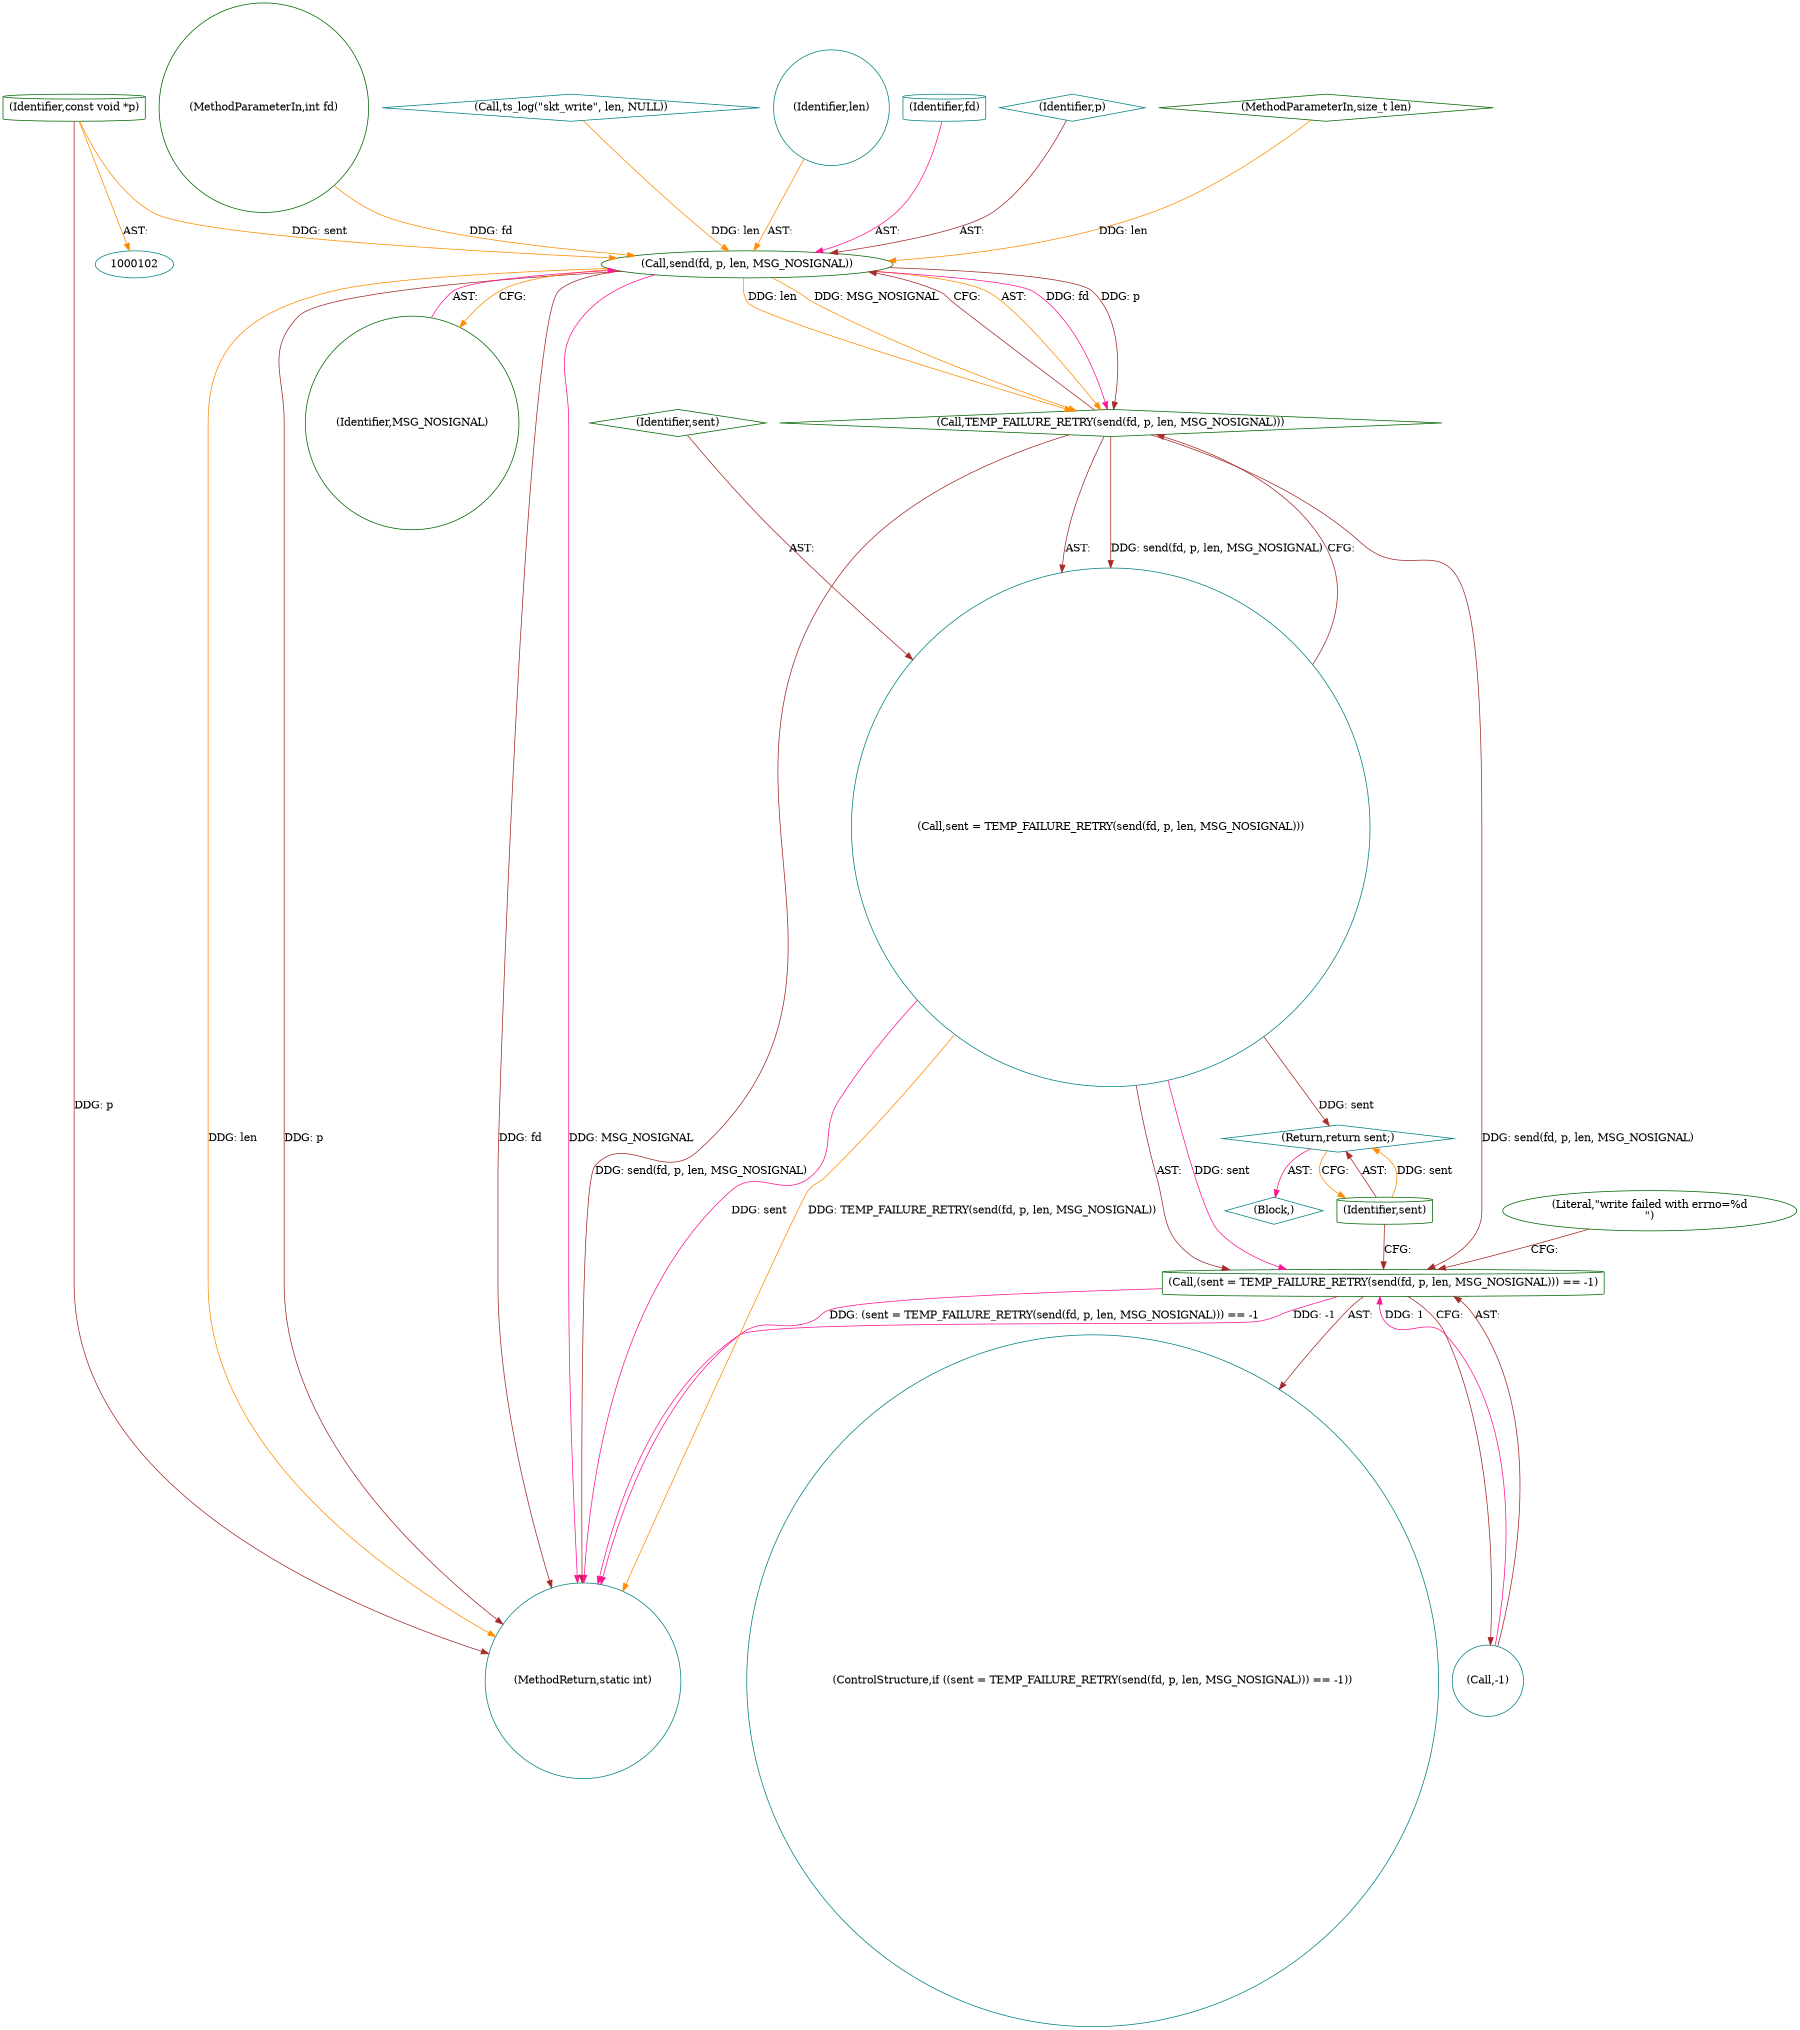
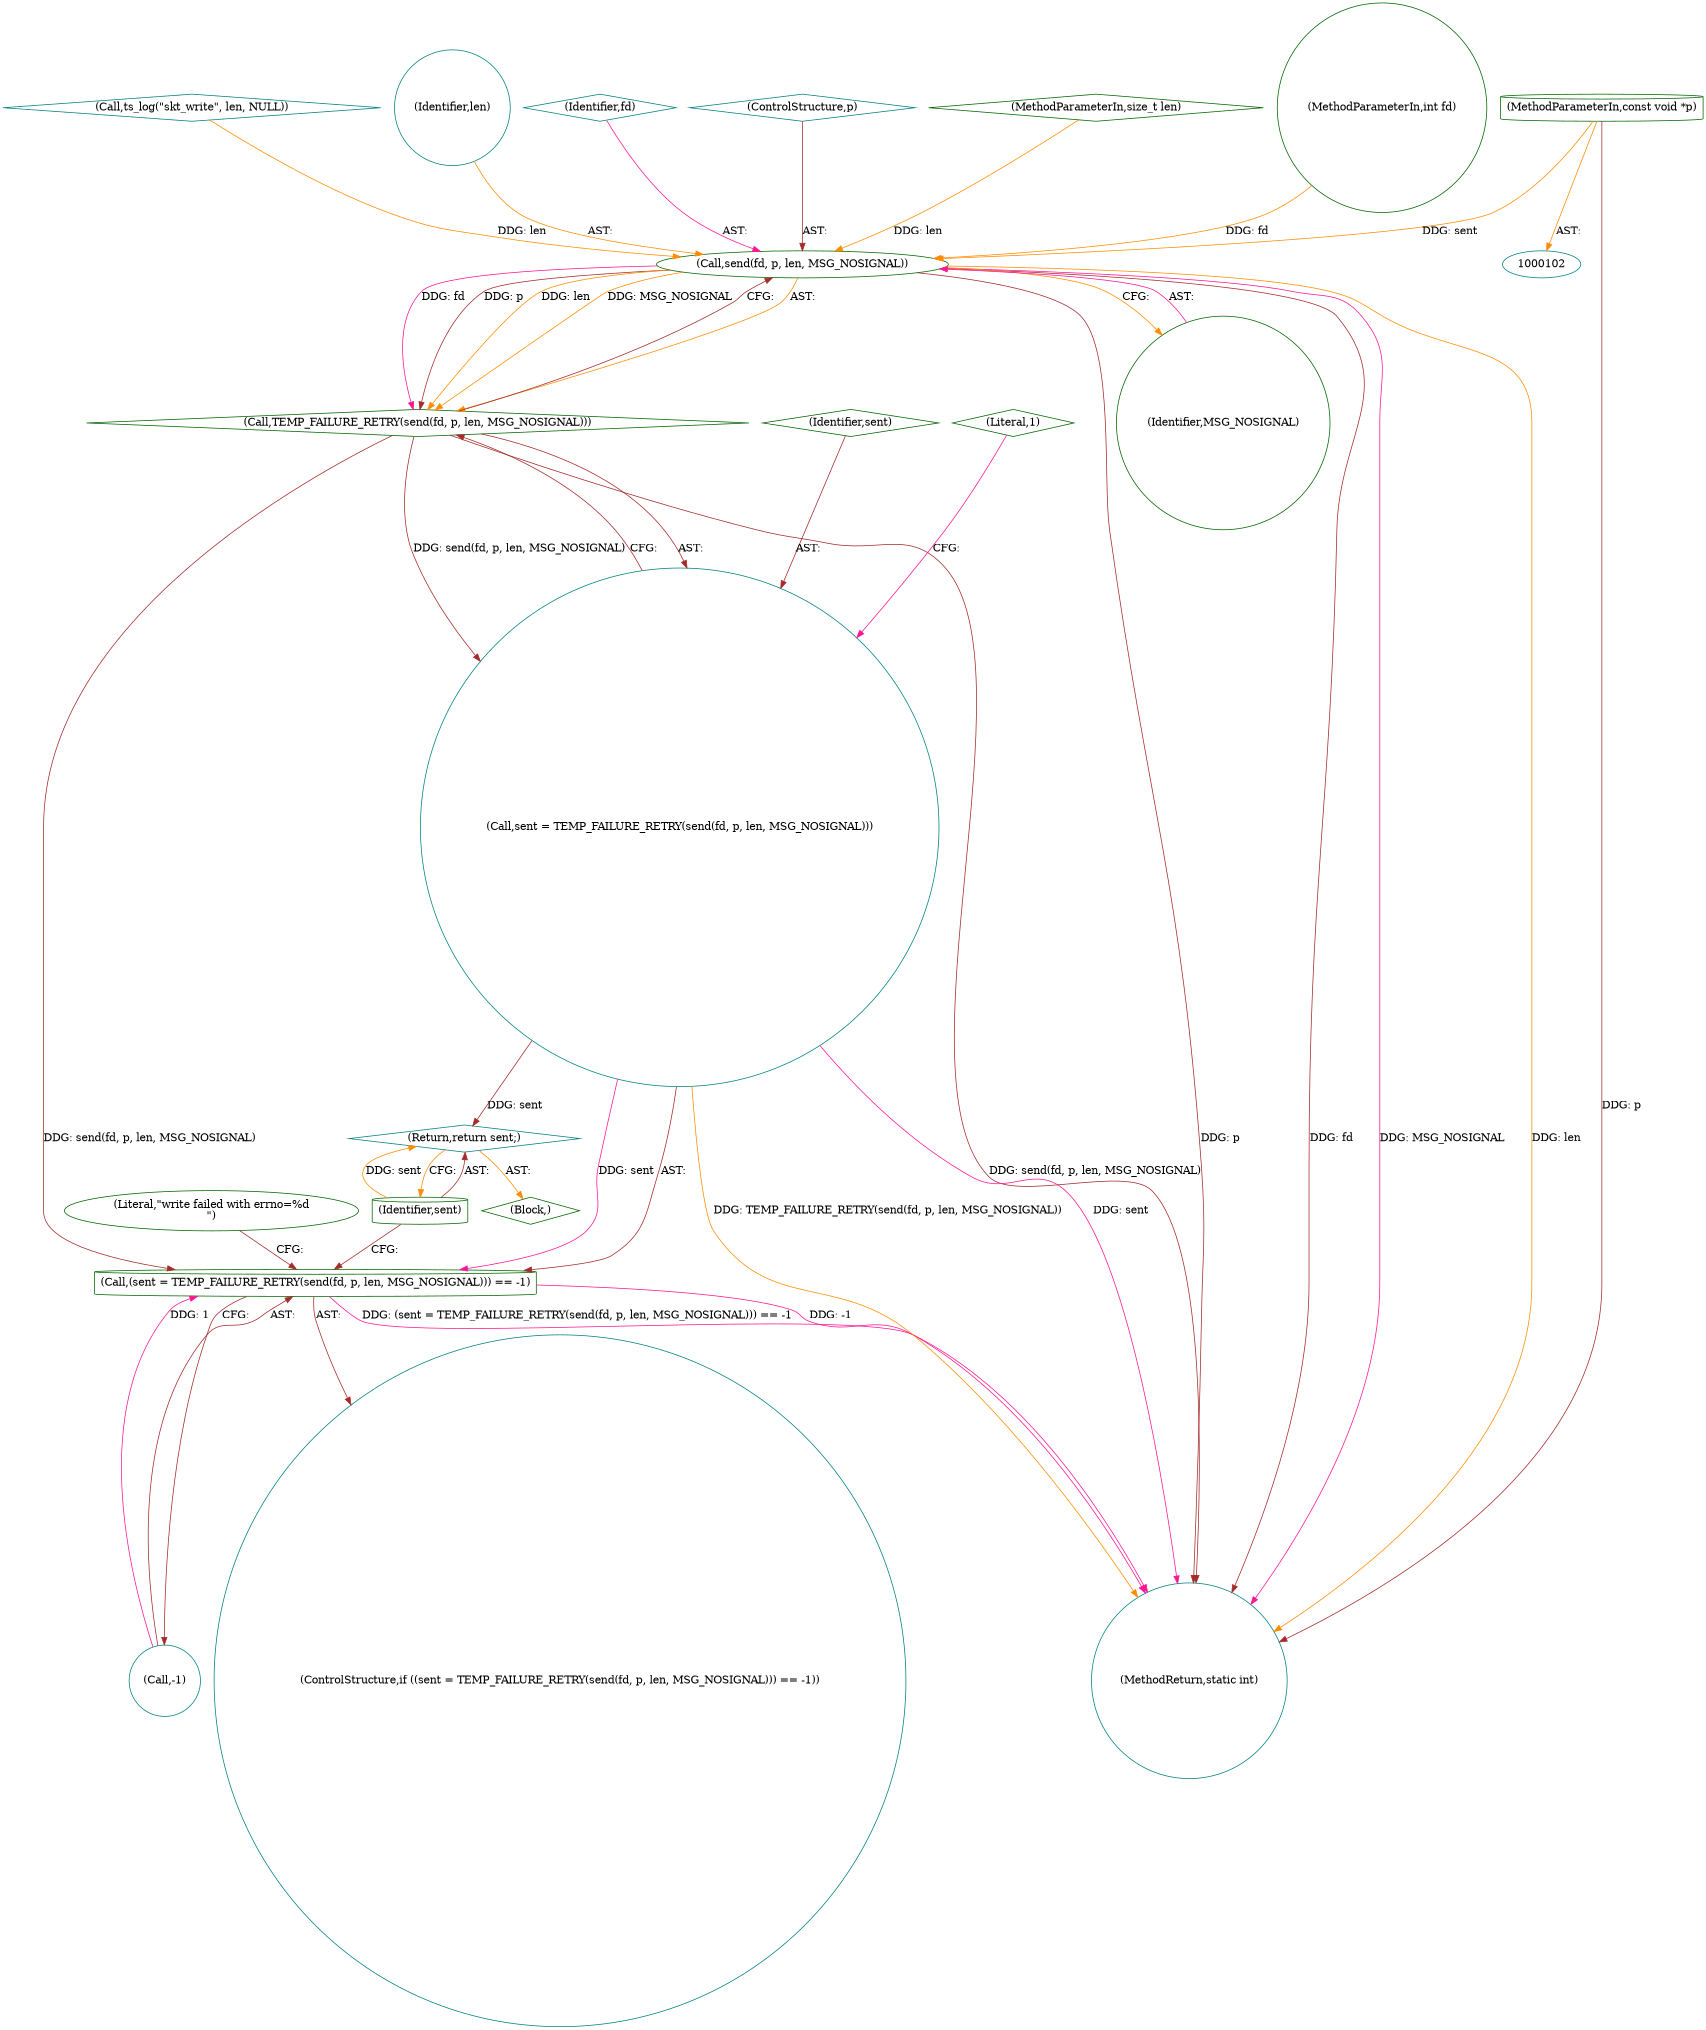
(74, 108) -> (1602, 108)
(944, 108) -> (600, 108)
(1072, 108) -> (802, 108)
none -> (1013, 423)
(1288, 1165) -> (500, 1170)
(1274, 1211) -> (531, 1211)
